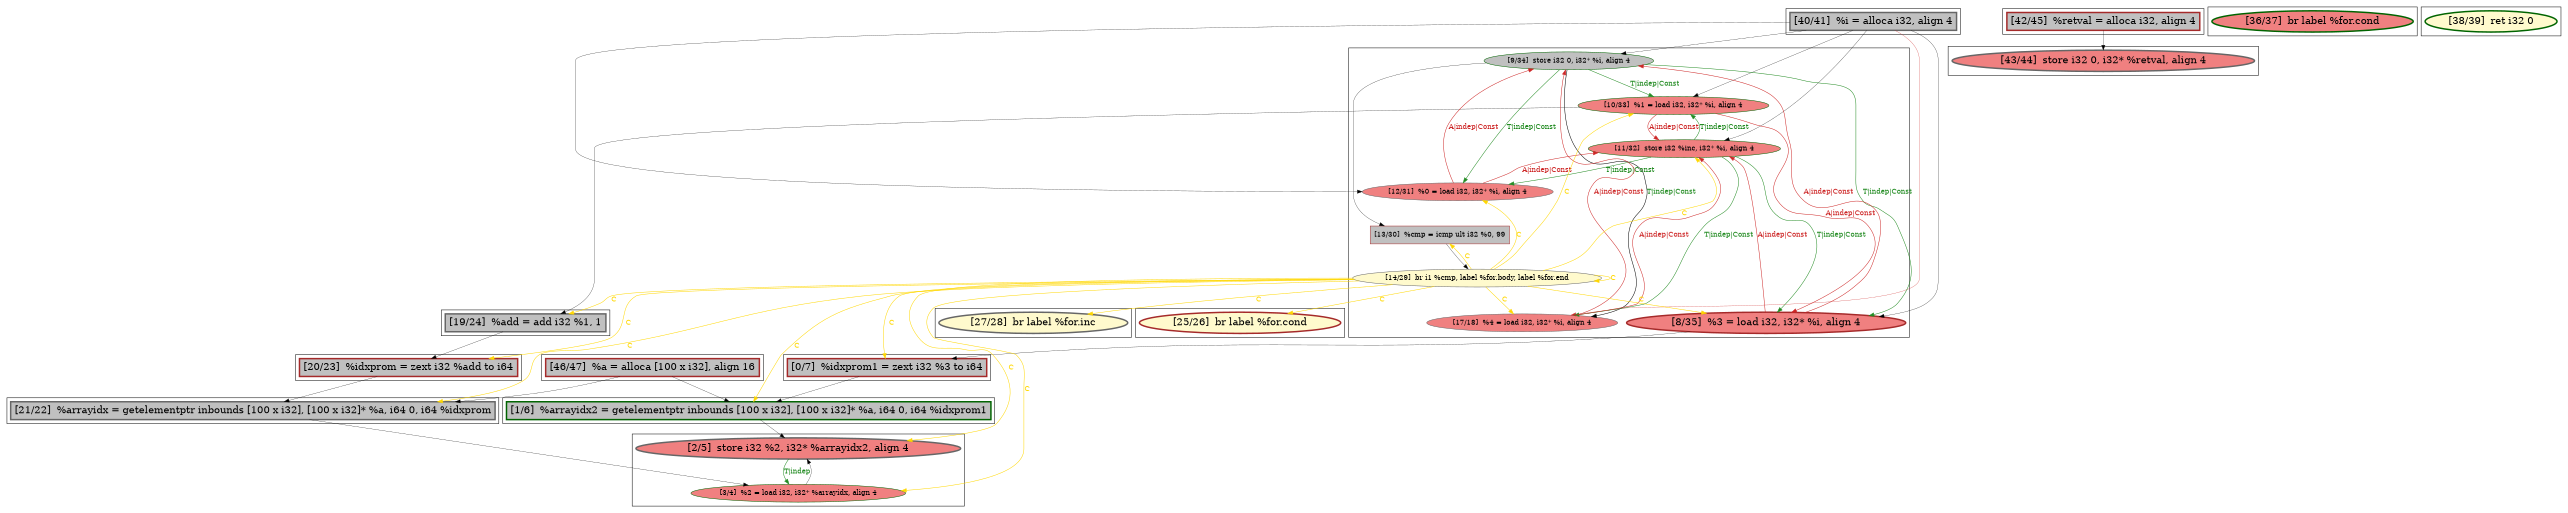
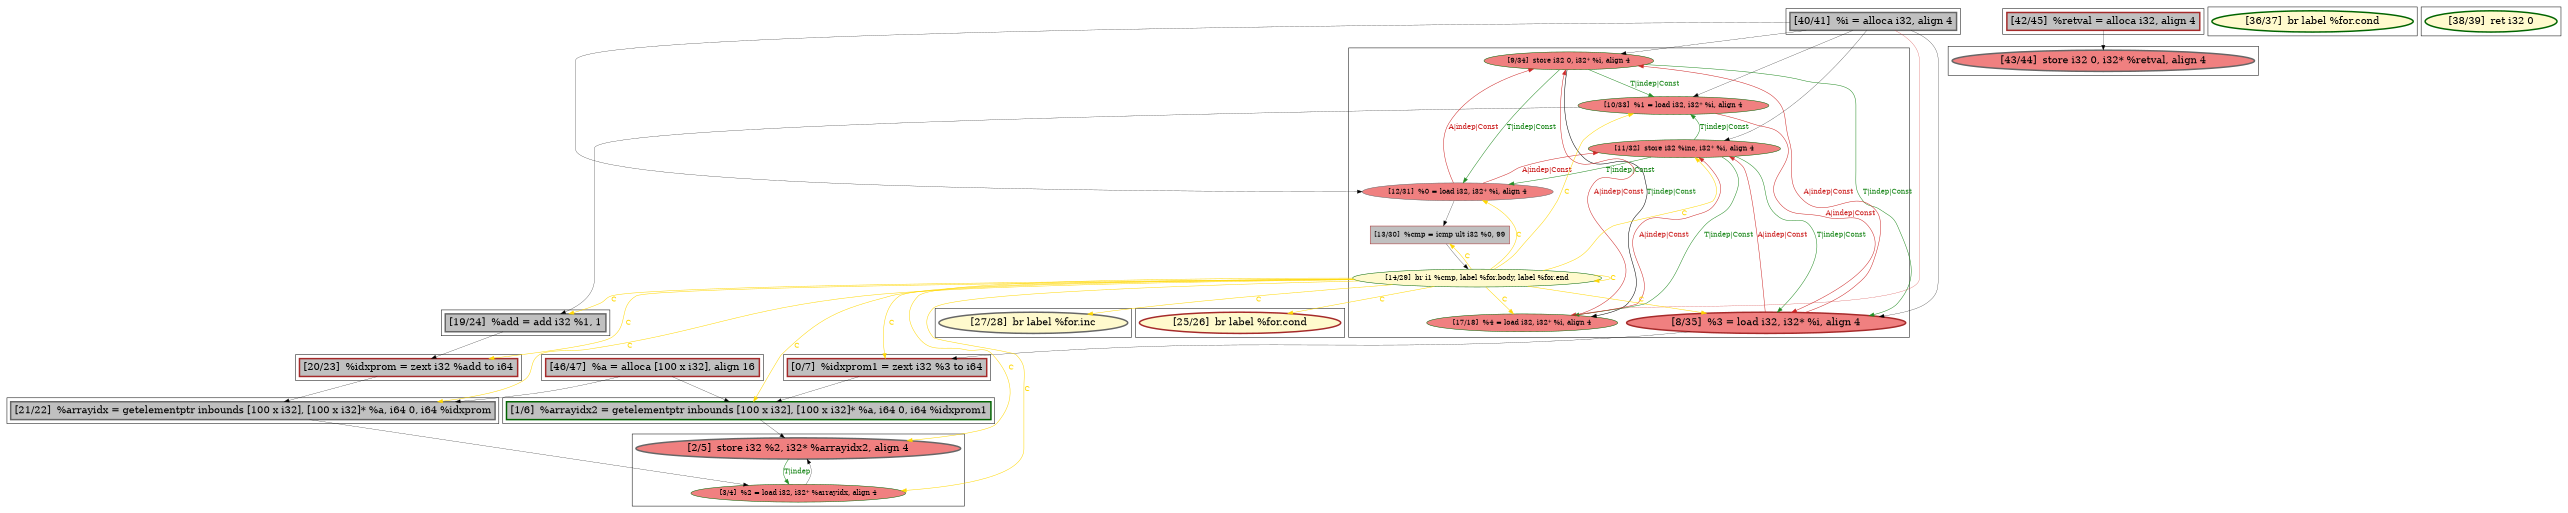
(2313, 21) -> (2313, 21)
(1569, 61) -> (1569, 61)
(1356, 98) -> (1450, 211)
(1648, 125) -> none
(1477, 278) -> (1477, 278)
(1522, 323) -> (1522, 323)
